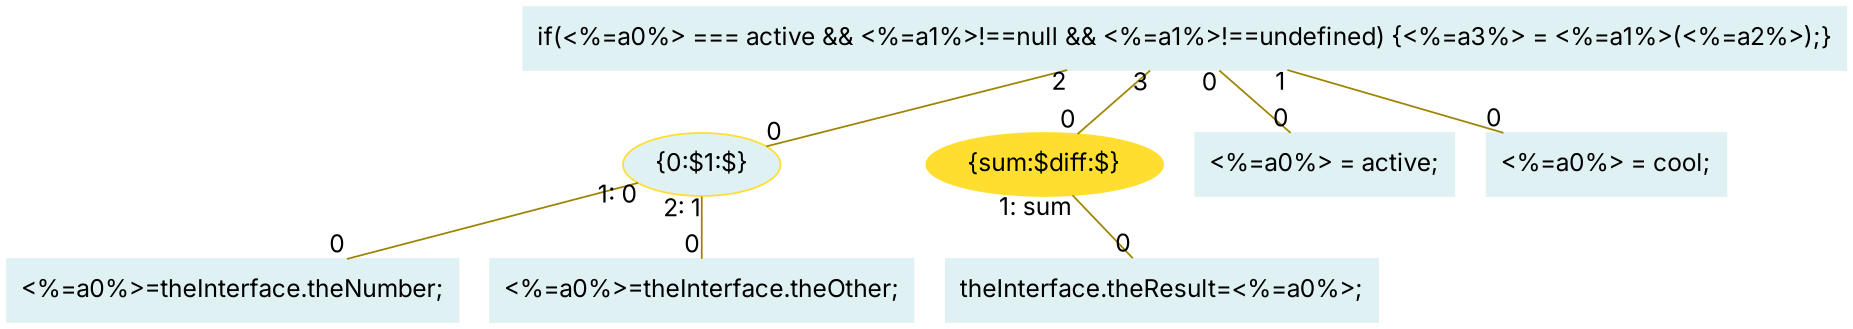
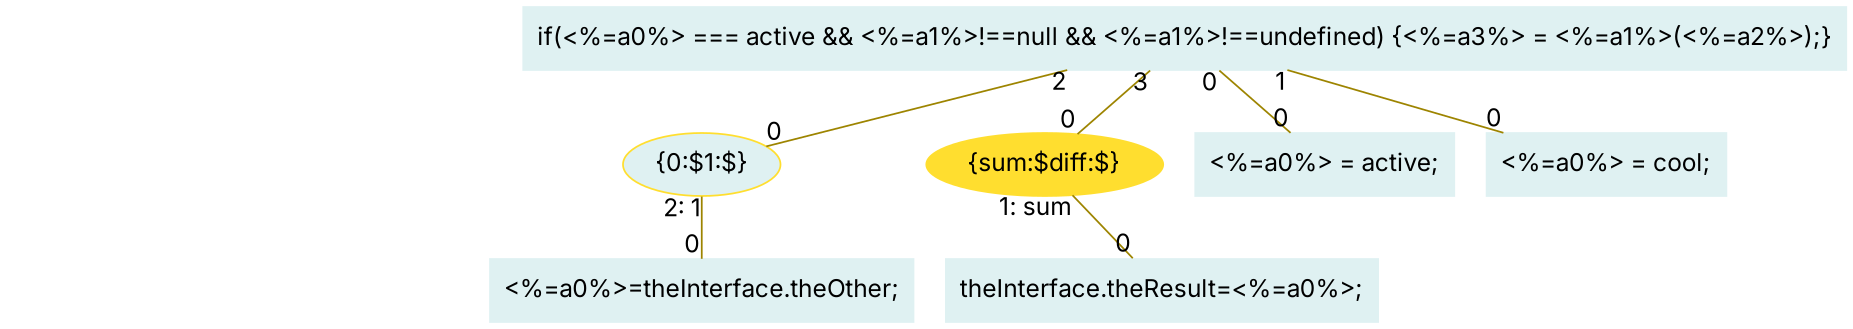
(233, 290) -> none
